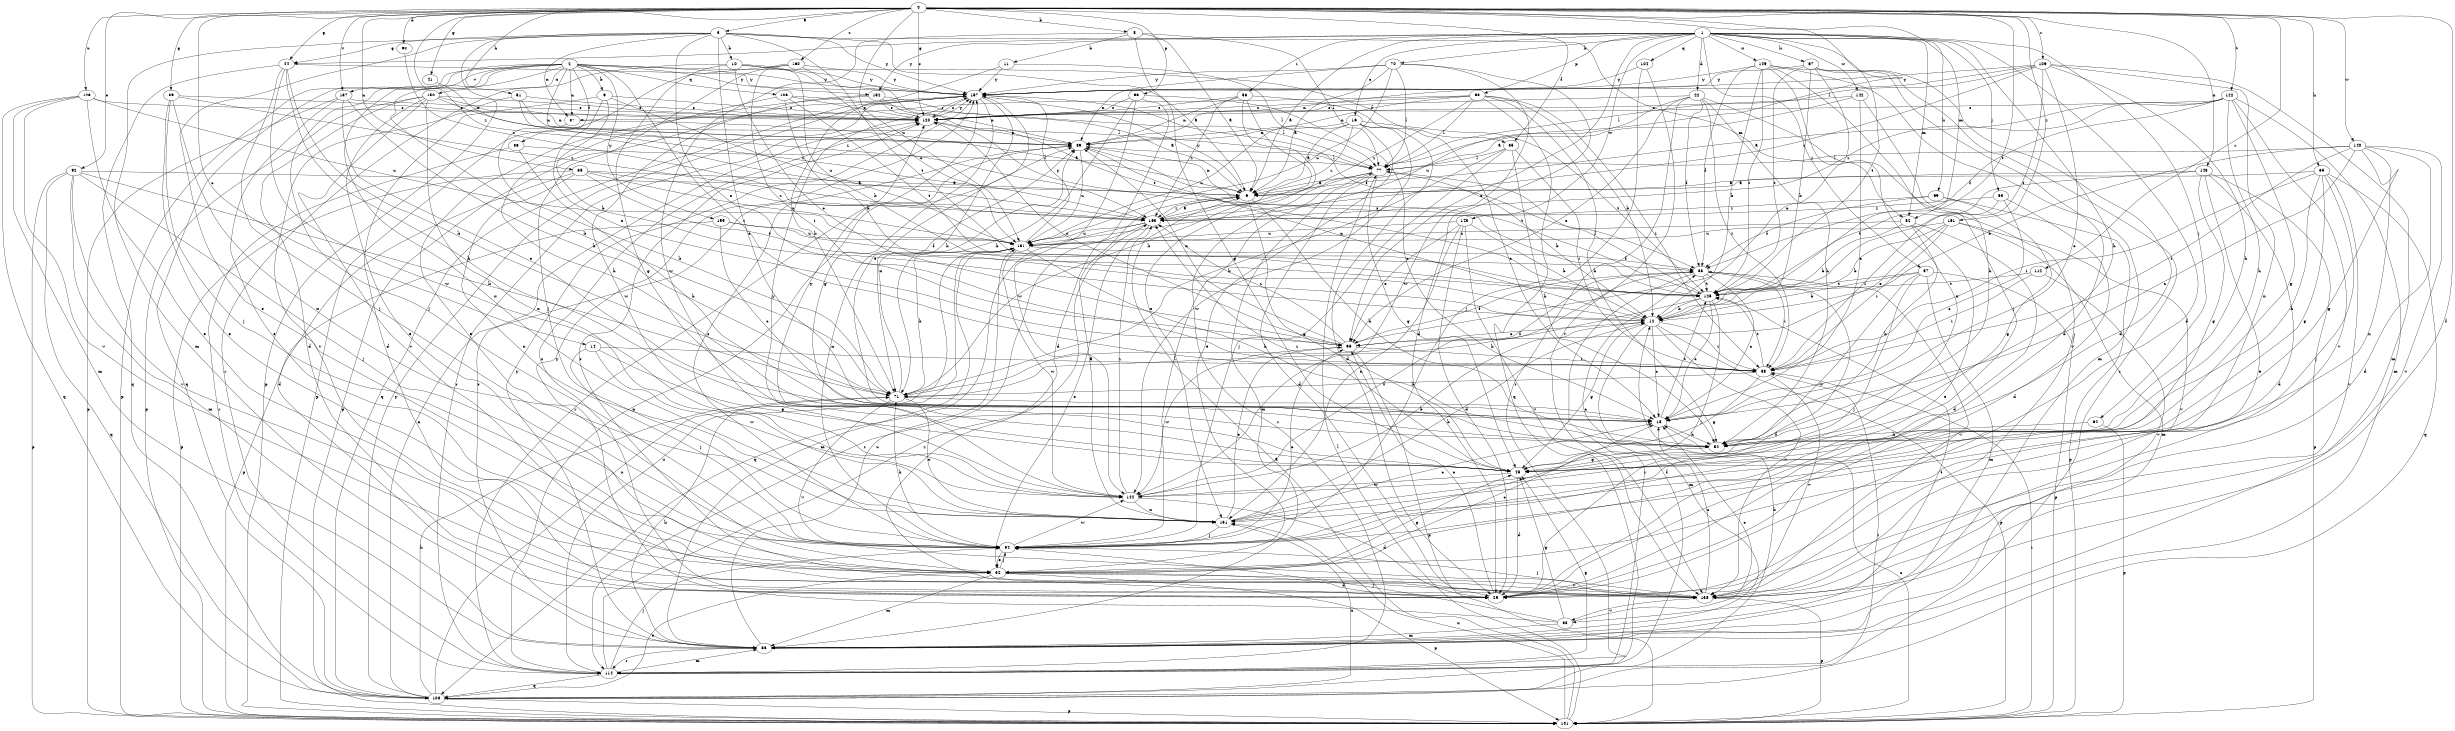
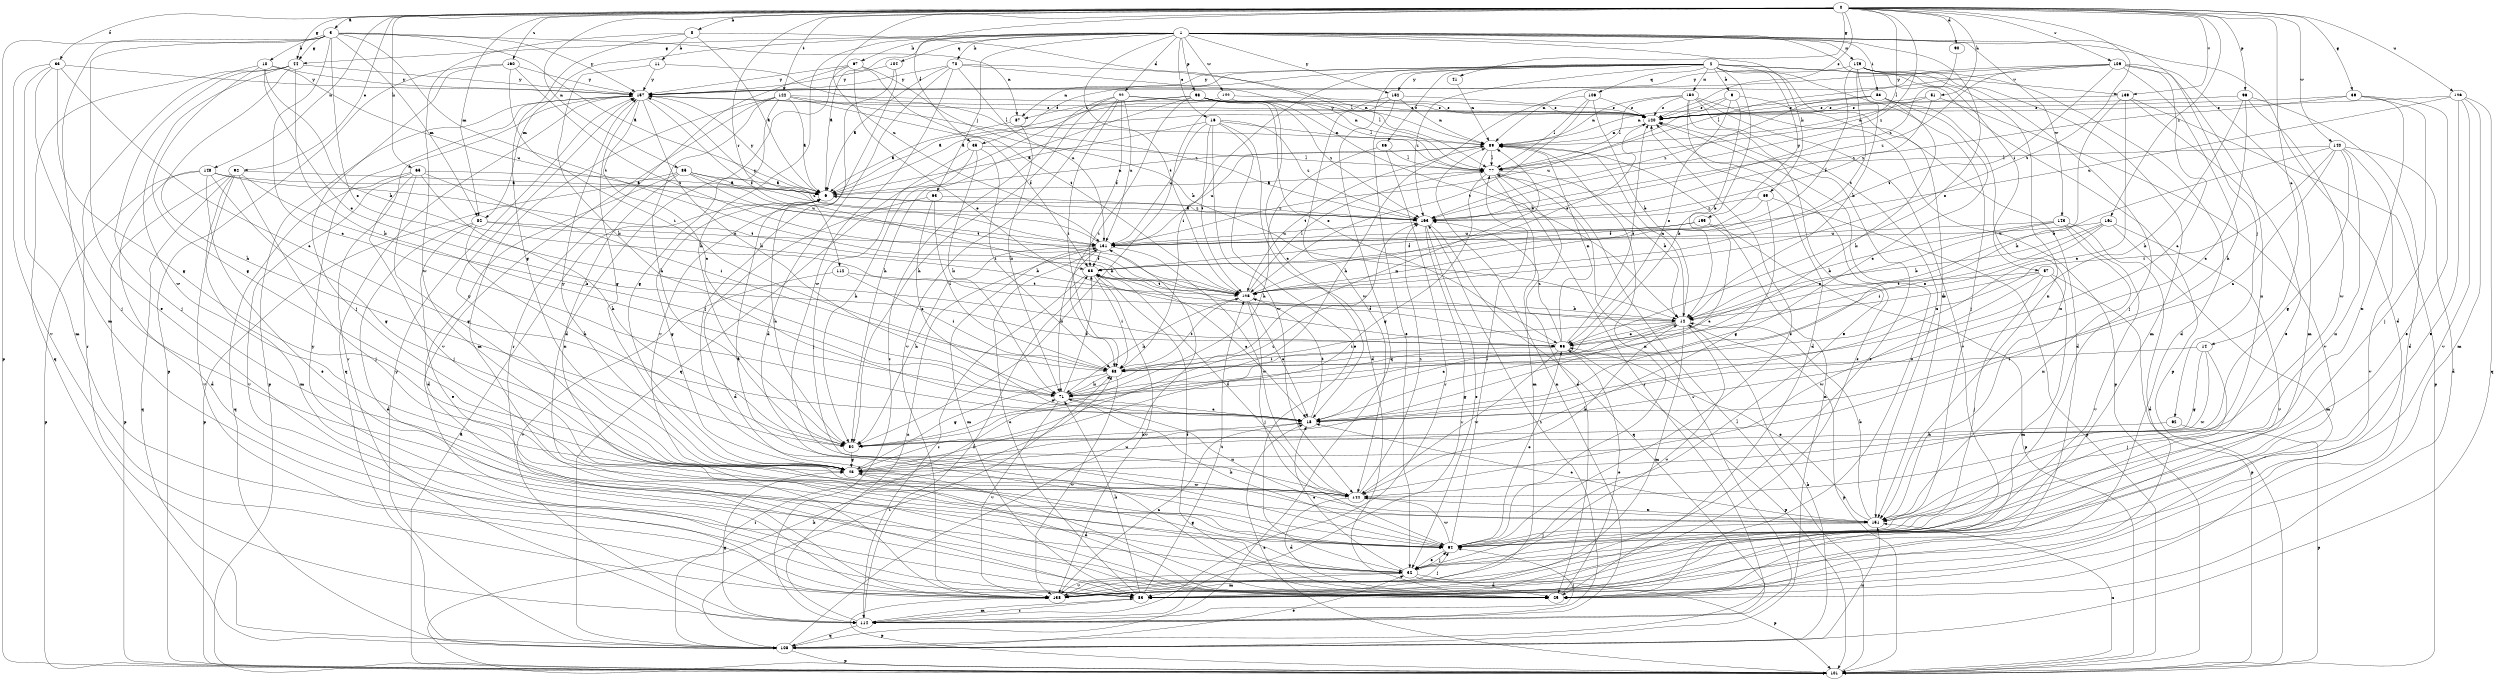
(344, 95) -> (2125, 95)
(1638, 604) -> (360, 522)
